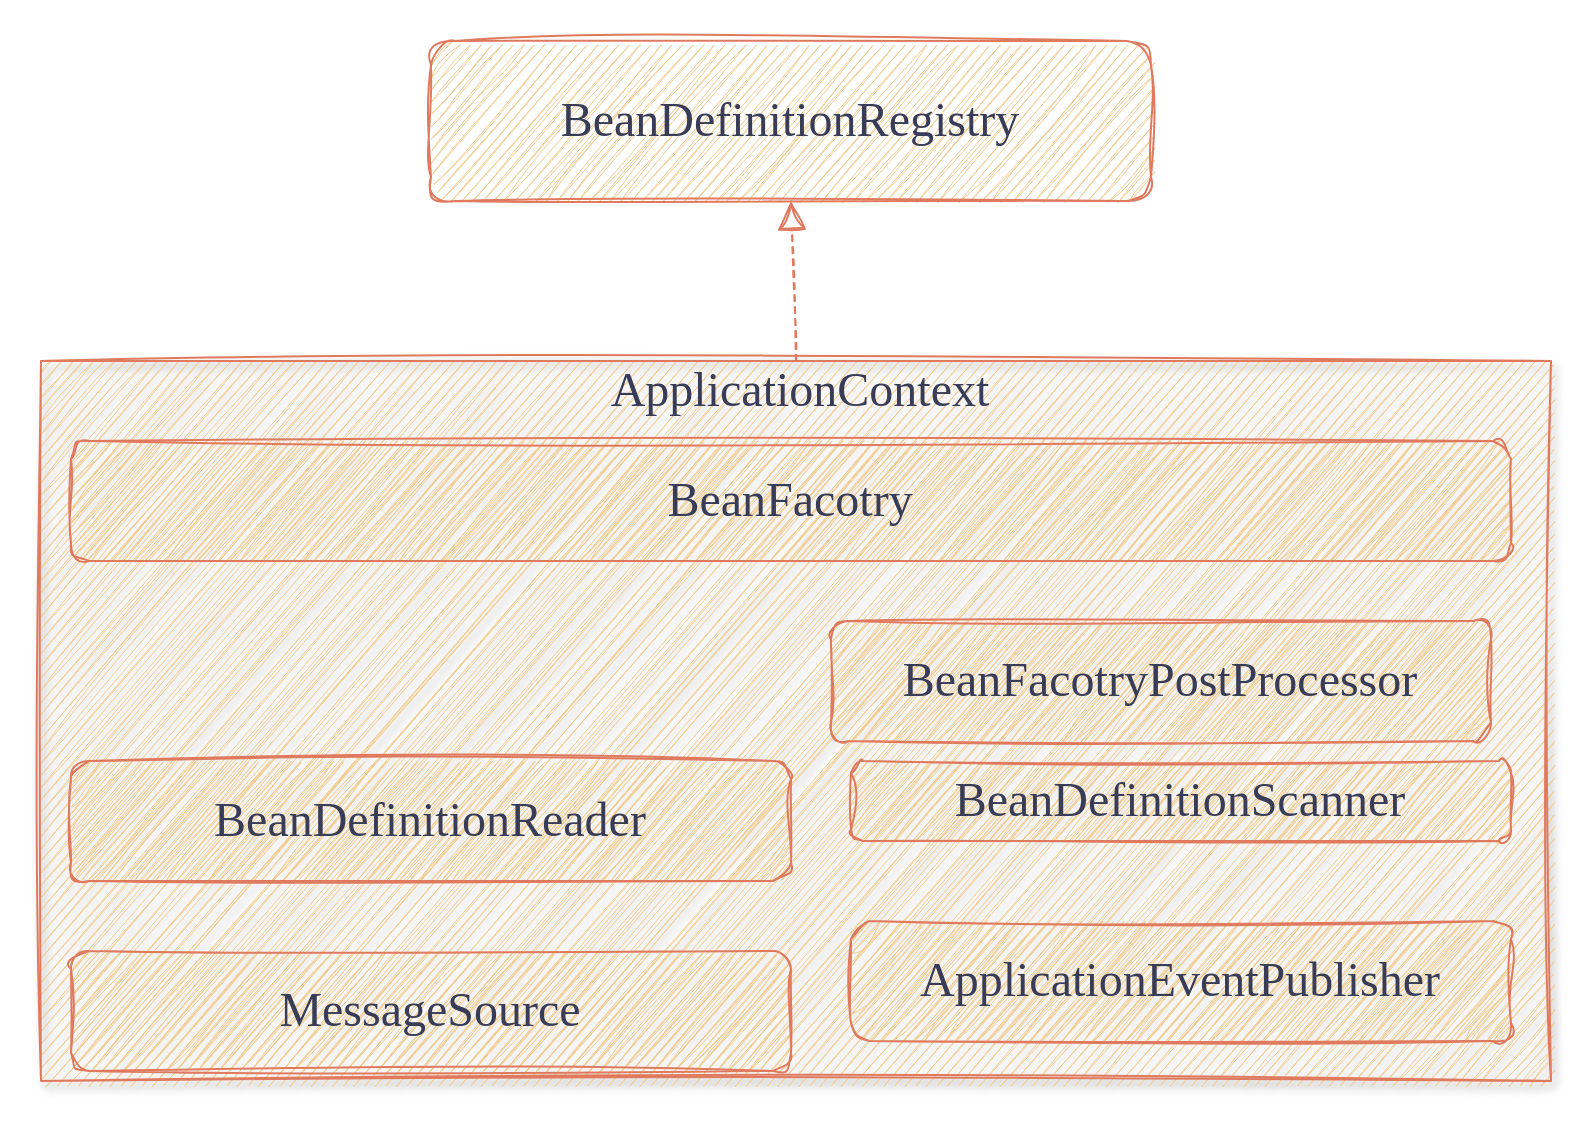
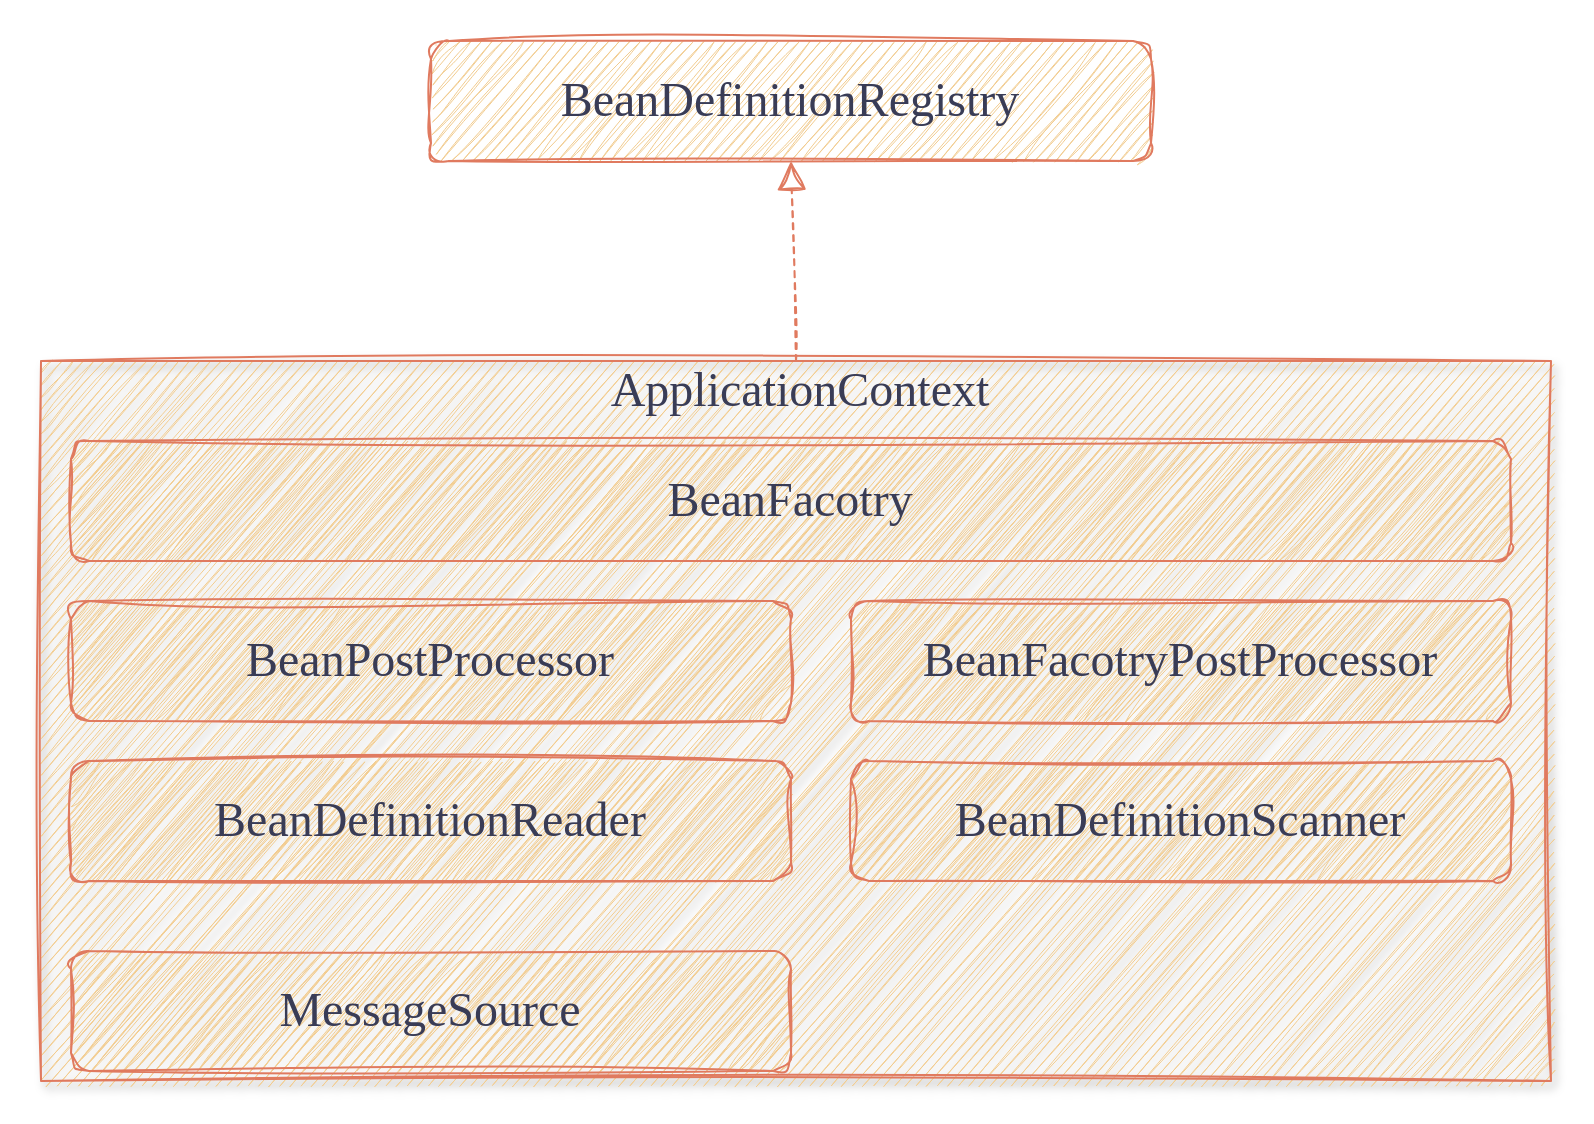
(791, 121) -> (791, 101)
none -> (431, 661)
(1161, 681) -> (1181, 661)
(1181, 801) -> (1181, 821)
(1181, 981) -> none
